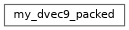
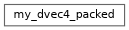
(65, 15) -> (65, 15)
